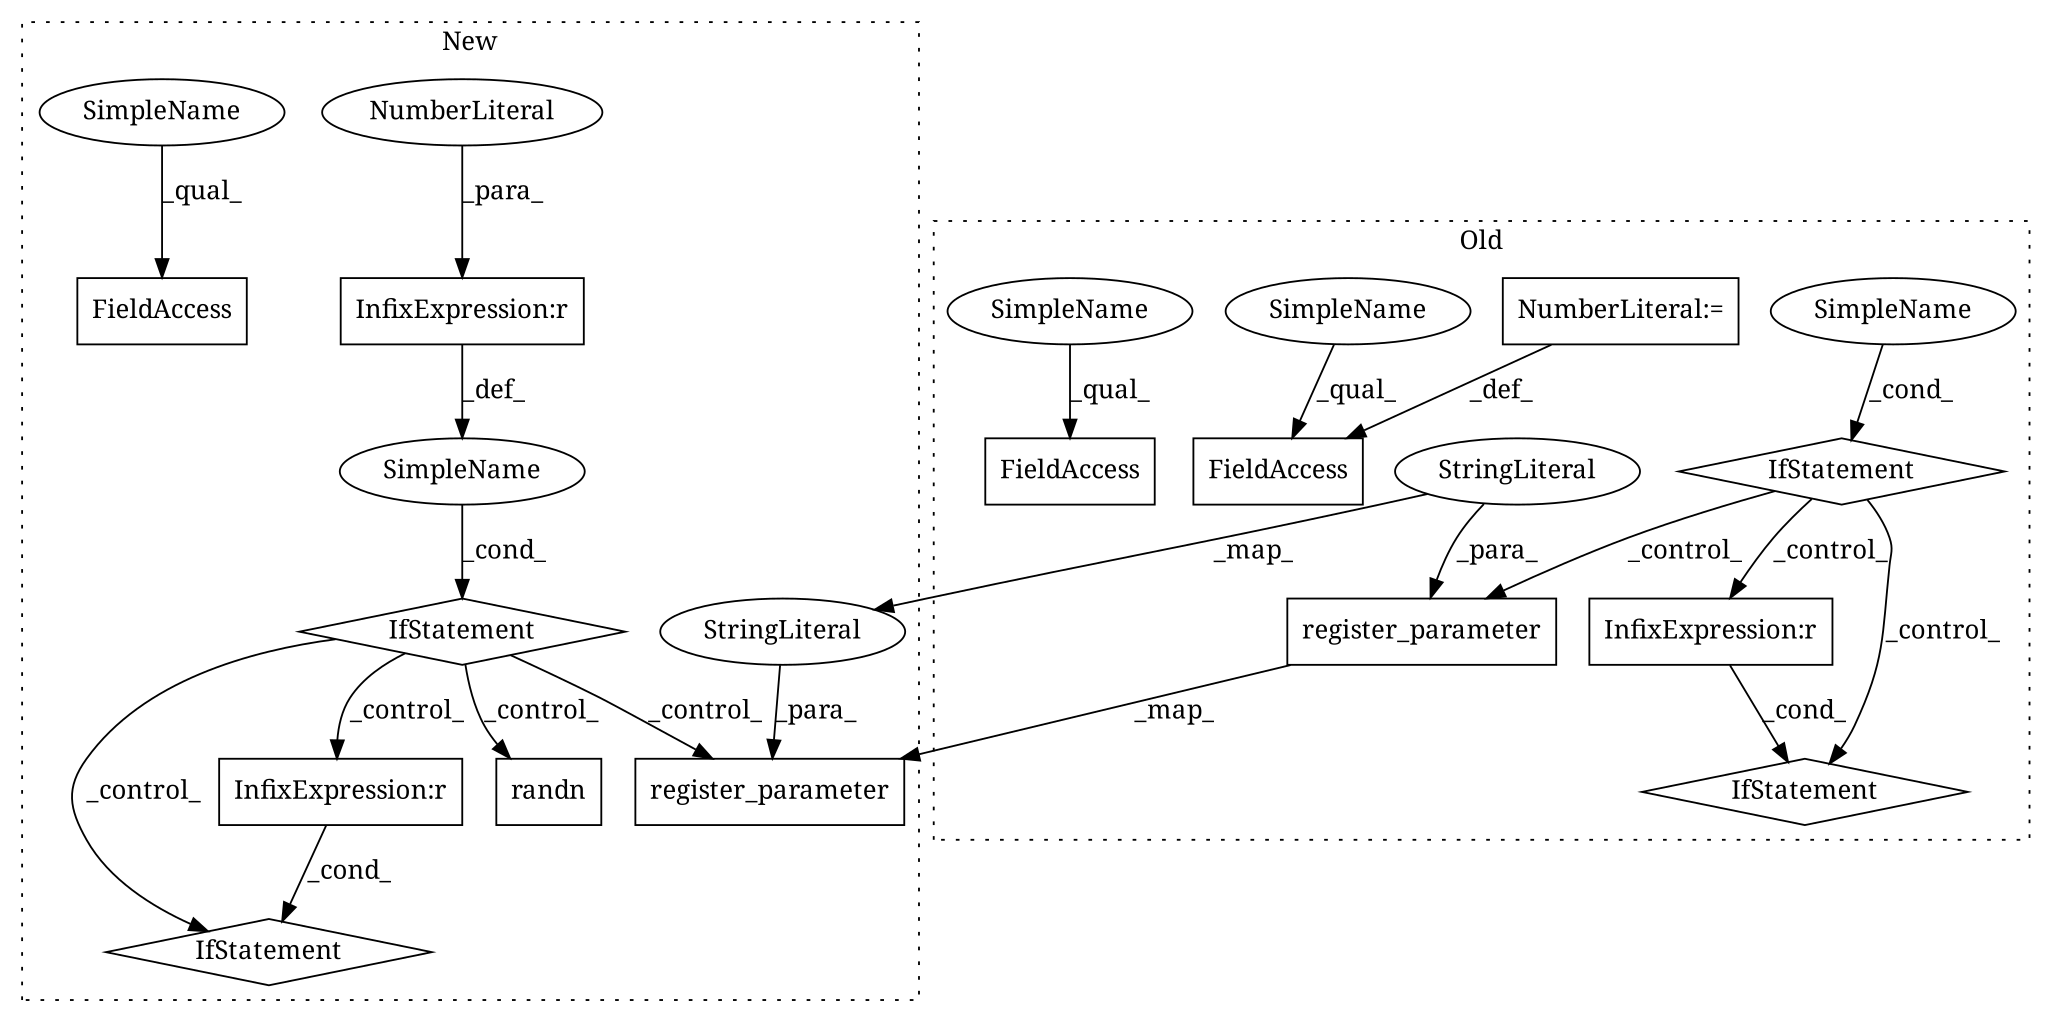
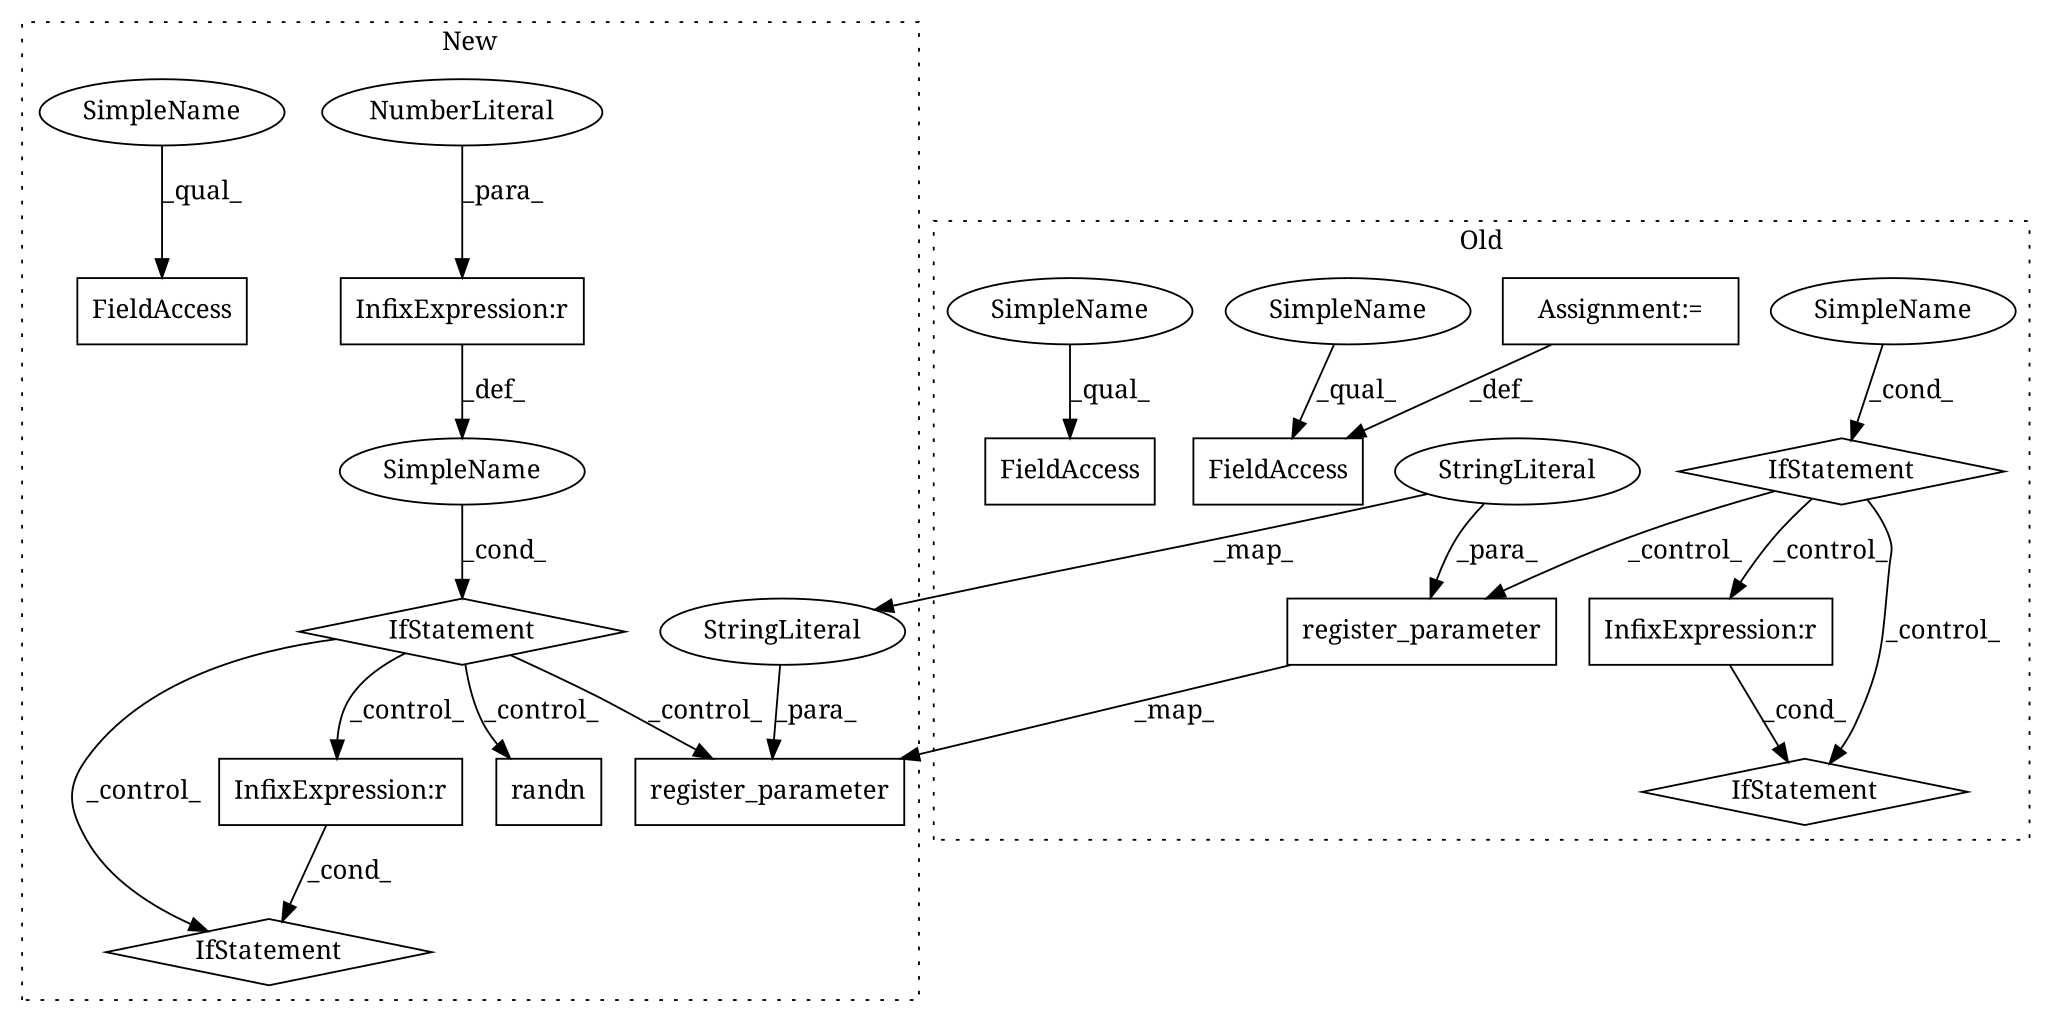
(1621, 311) -> (1621, 311)
